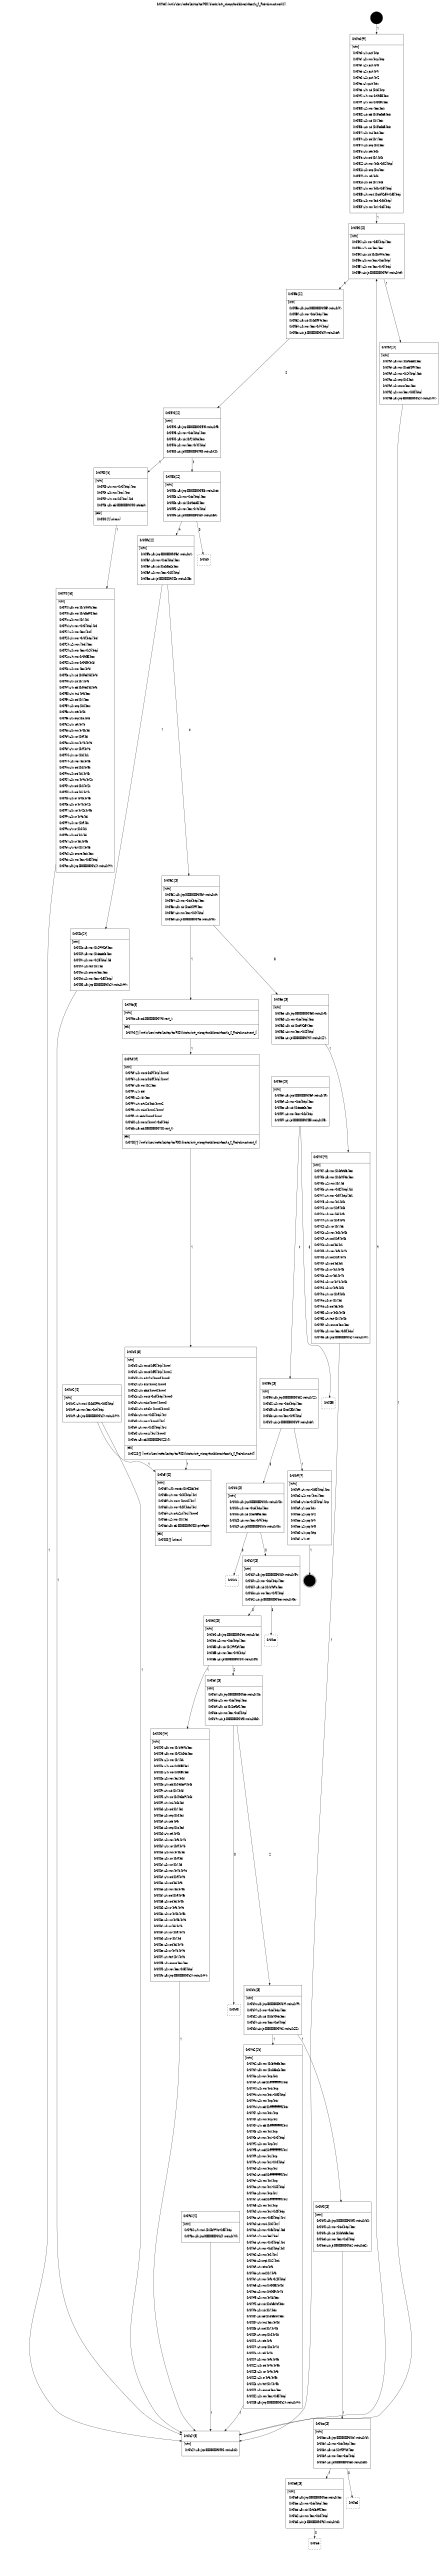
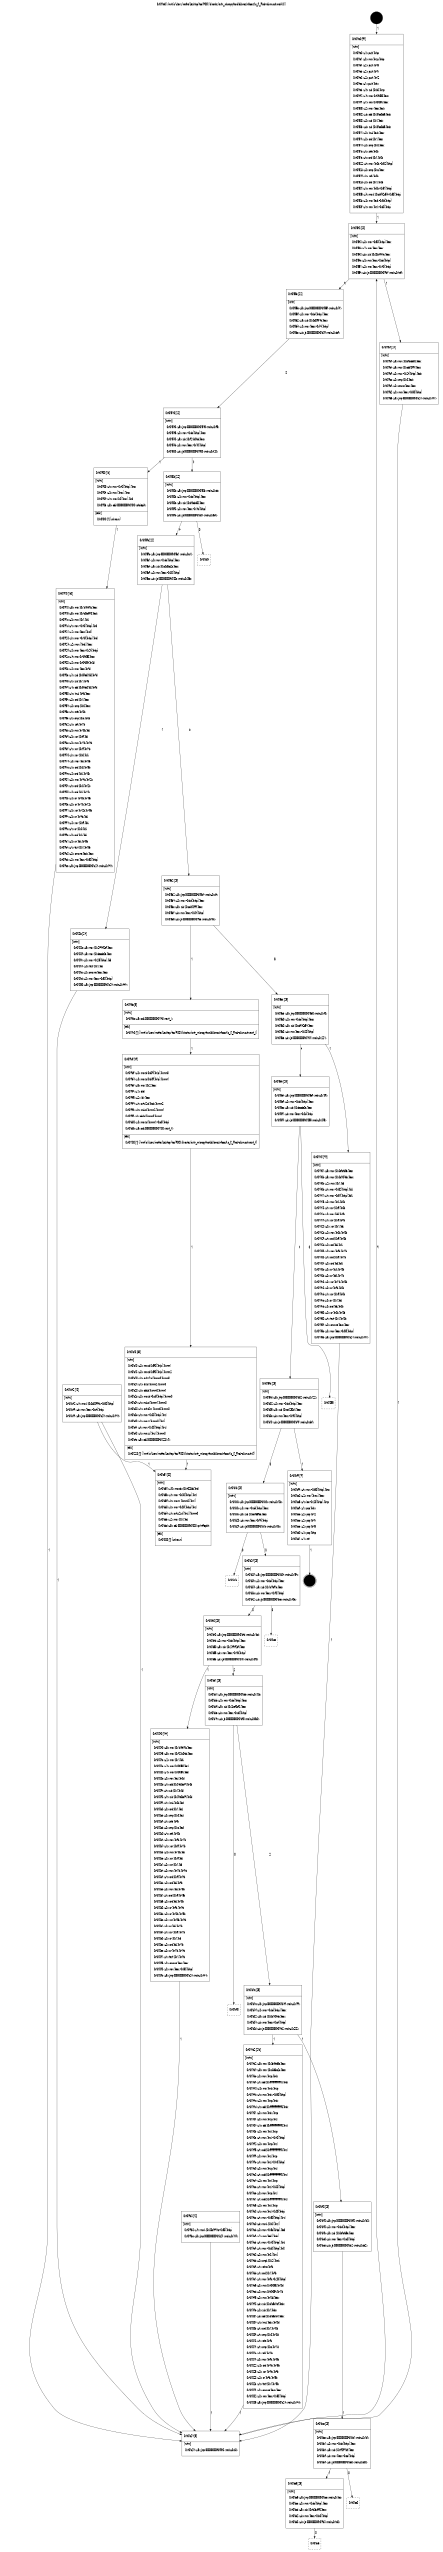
none -> (300, 1059)
